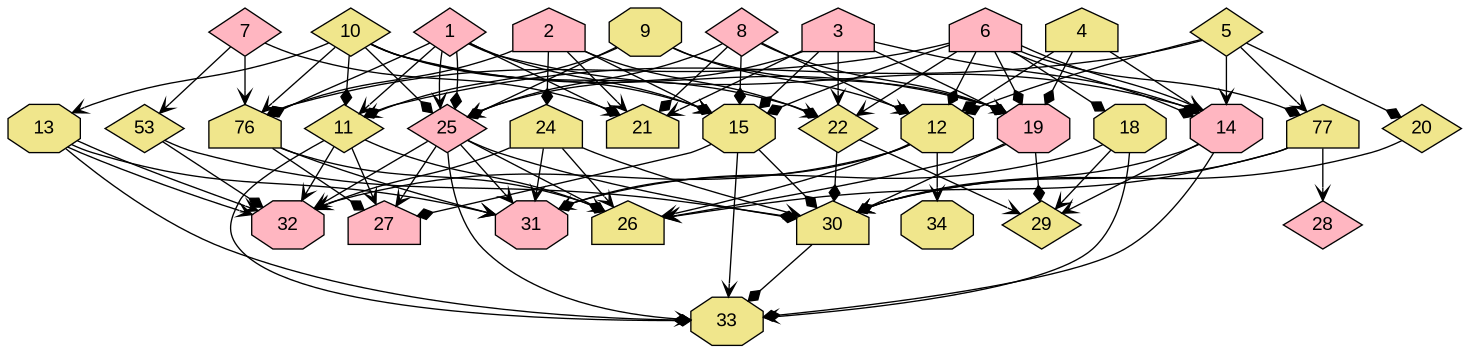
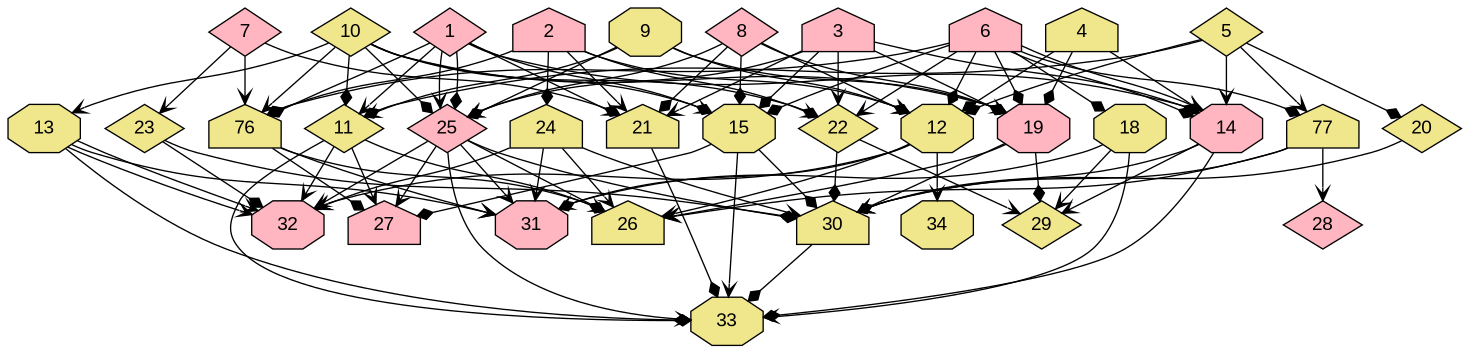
(642, 79) -> (741, 80)
(145, 129) -> (145, 129)
none -> (687, 225)
